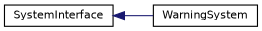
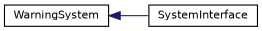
(139, 16) -> (134, 16)
